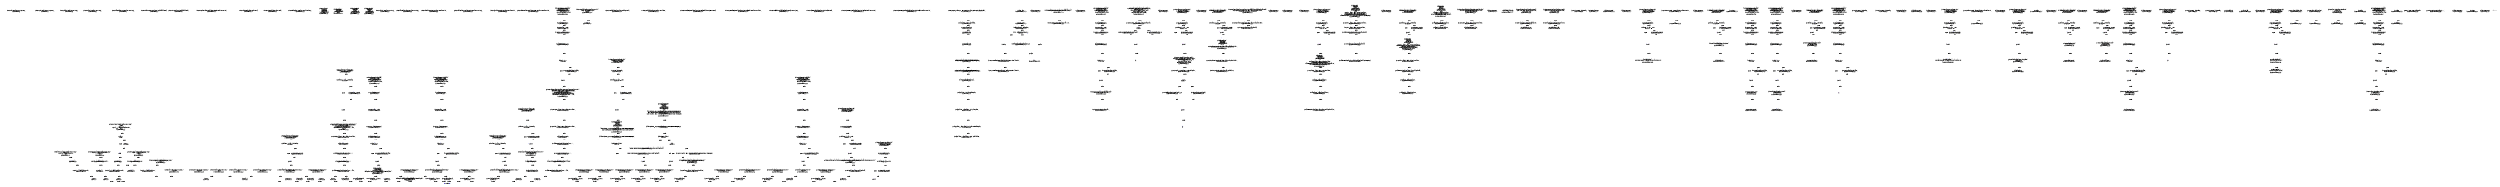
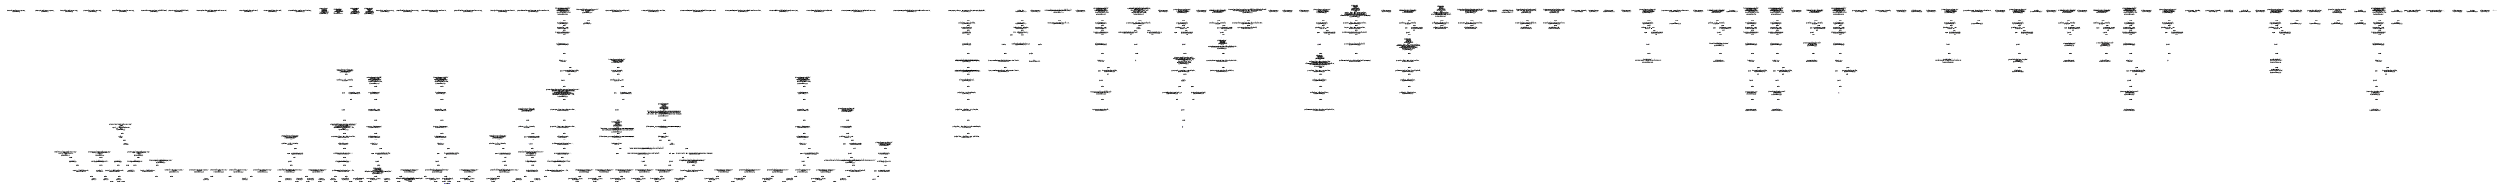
(119, 154) -> none
